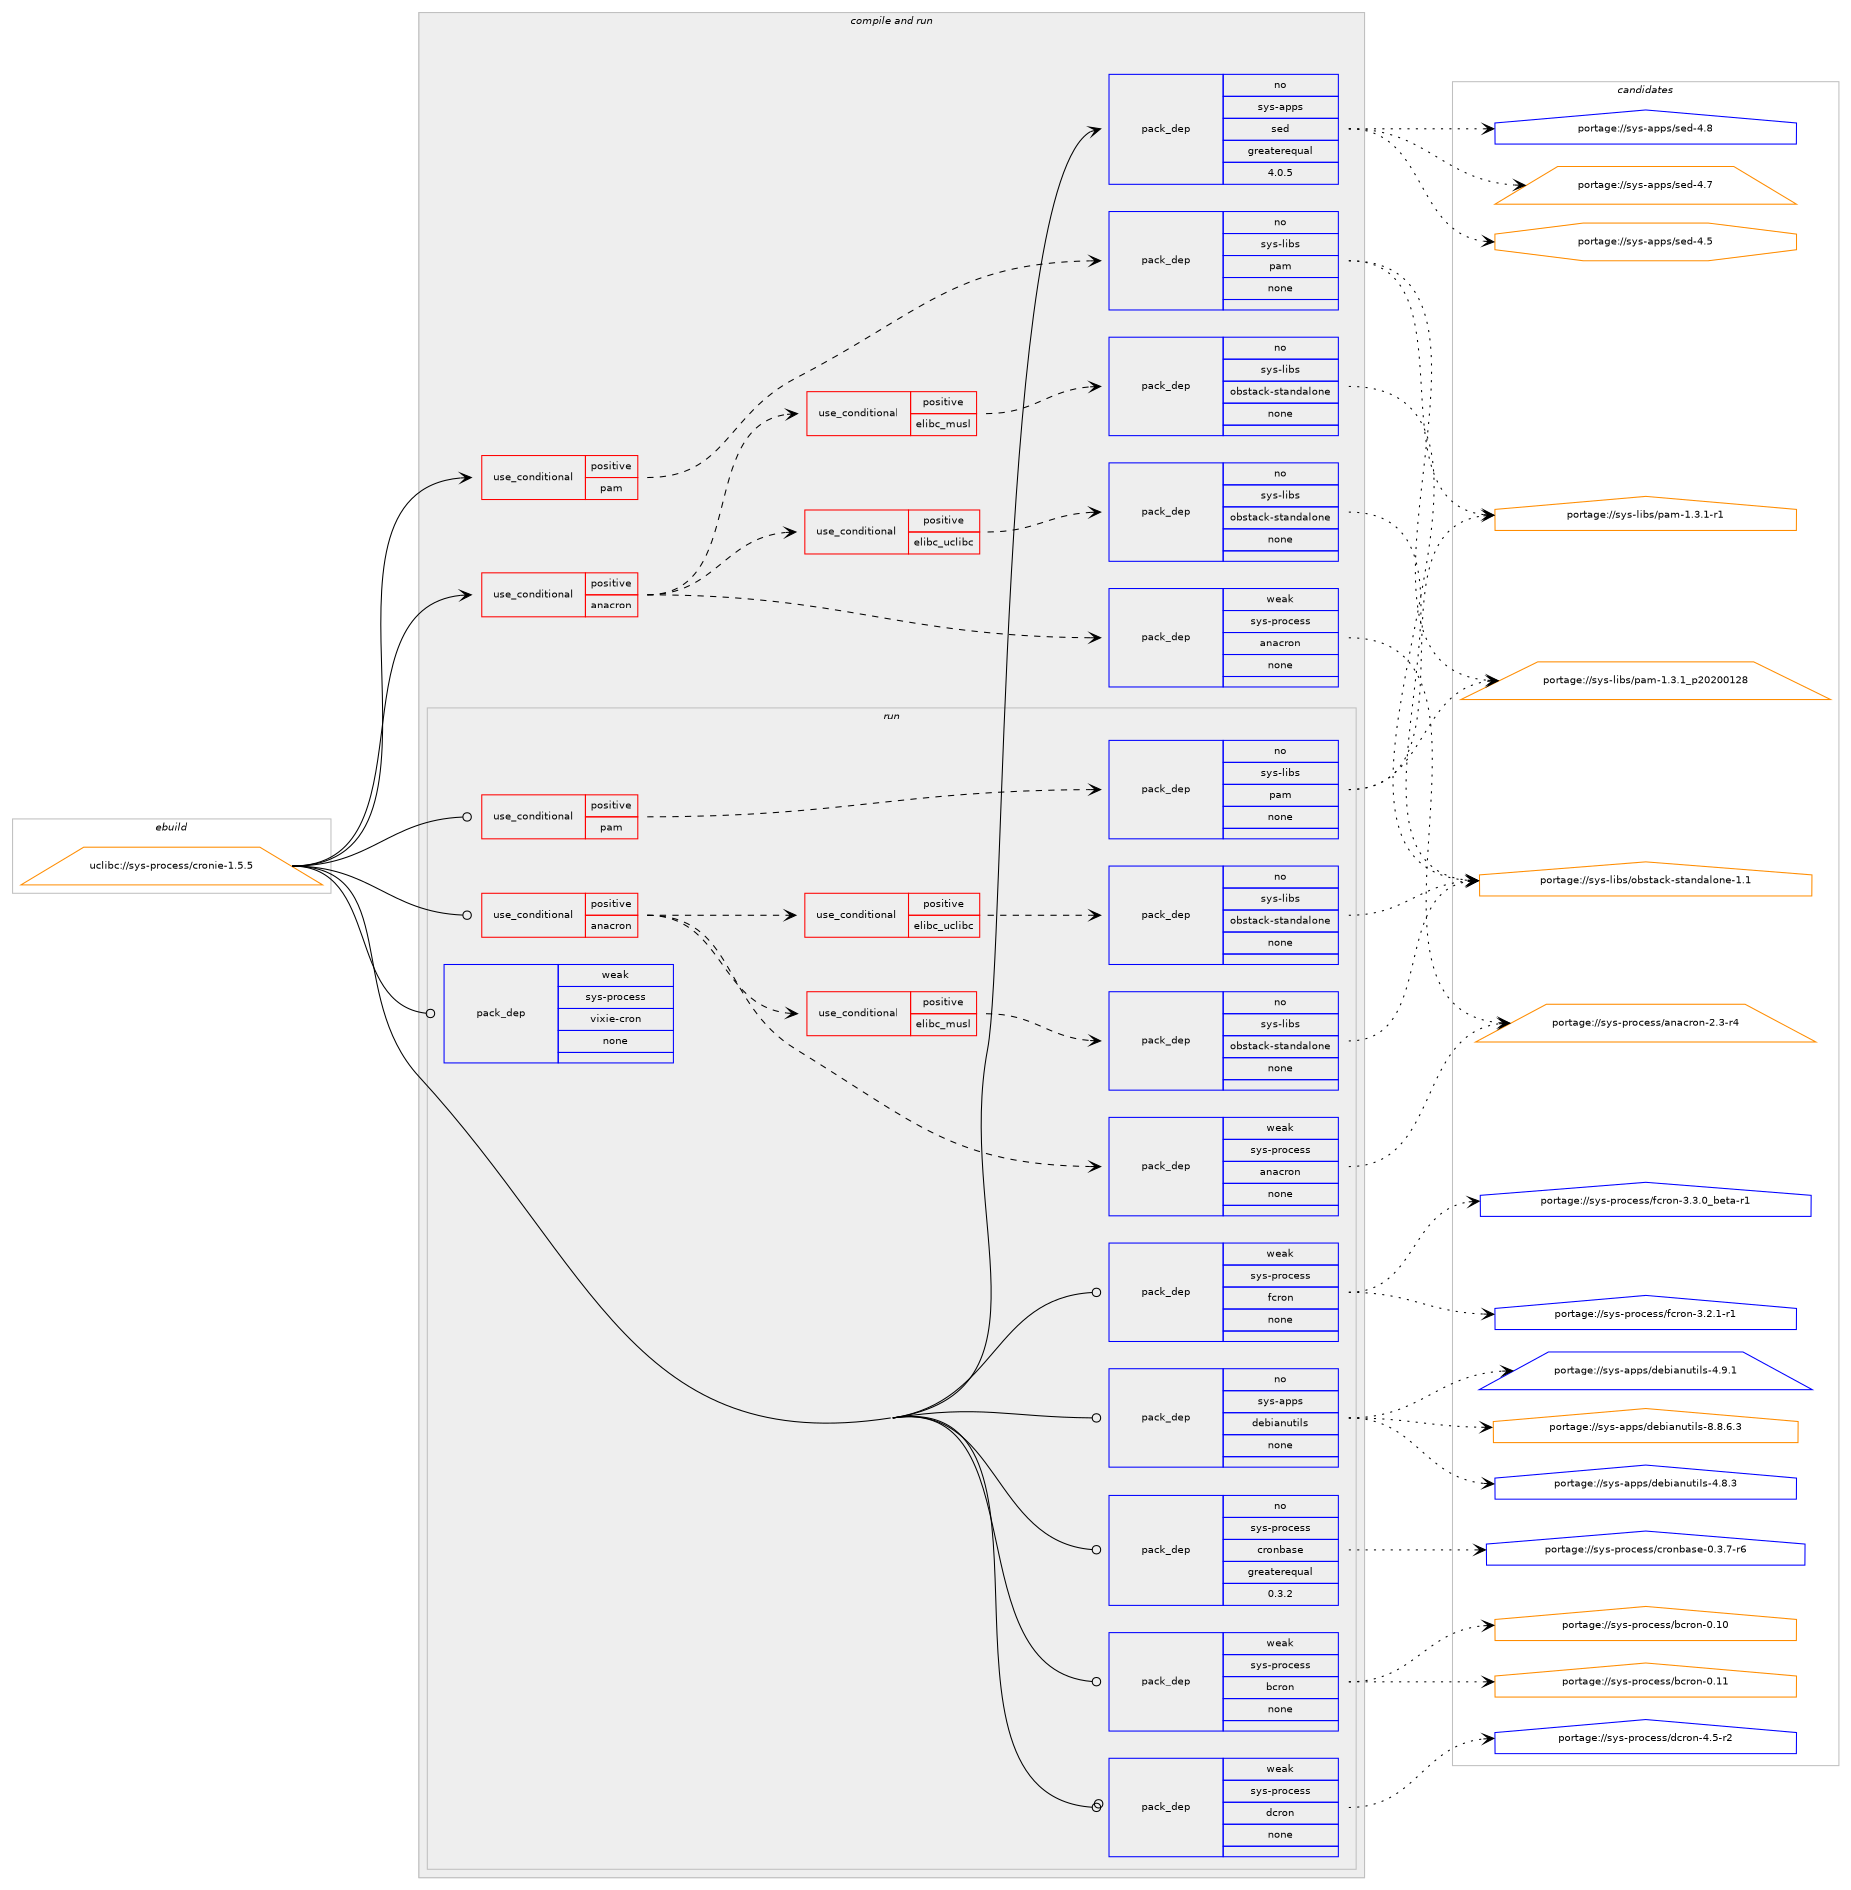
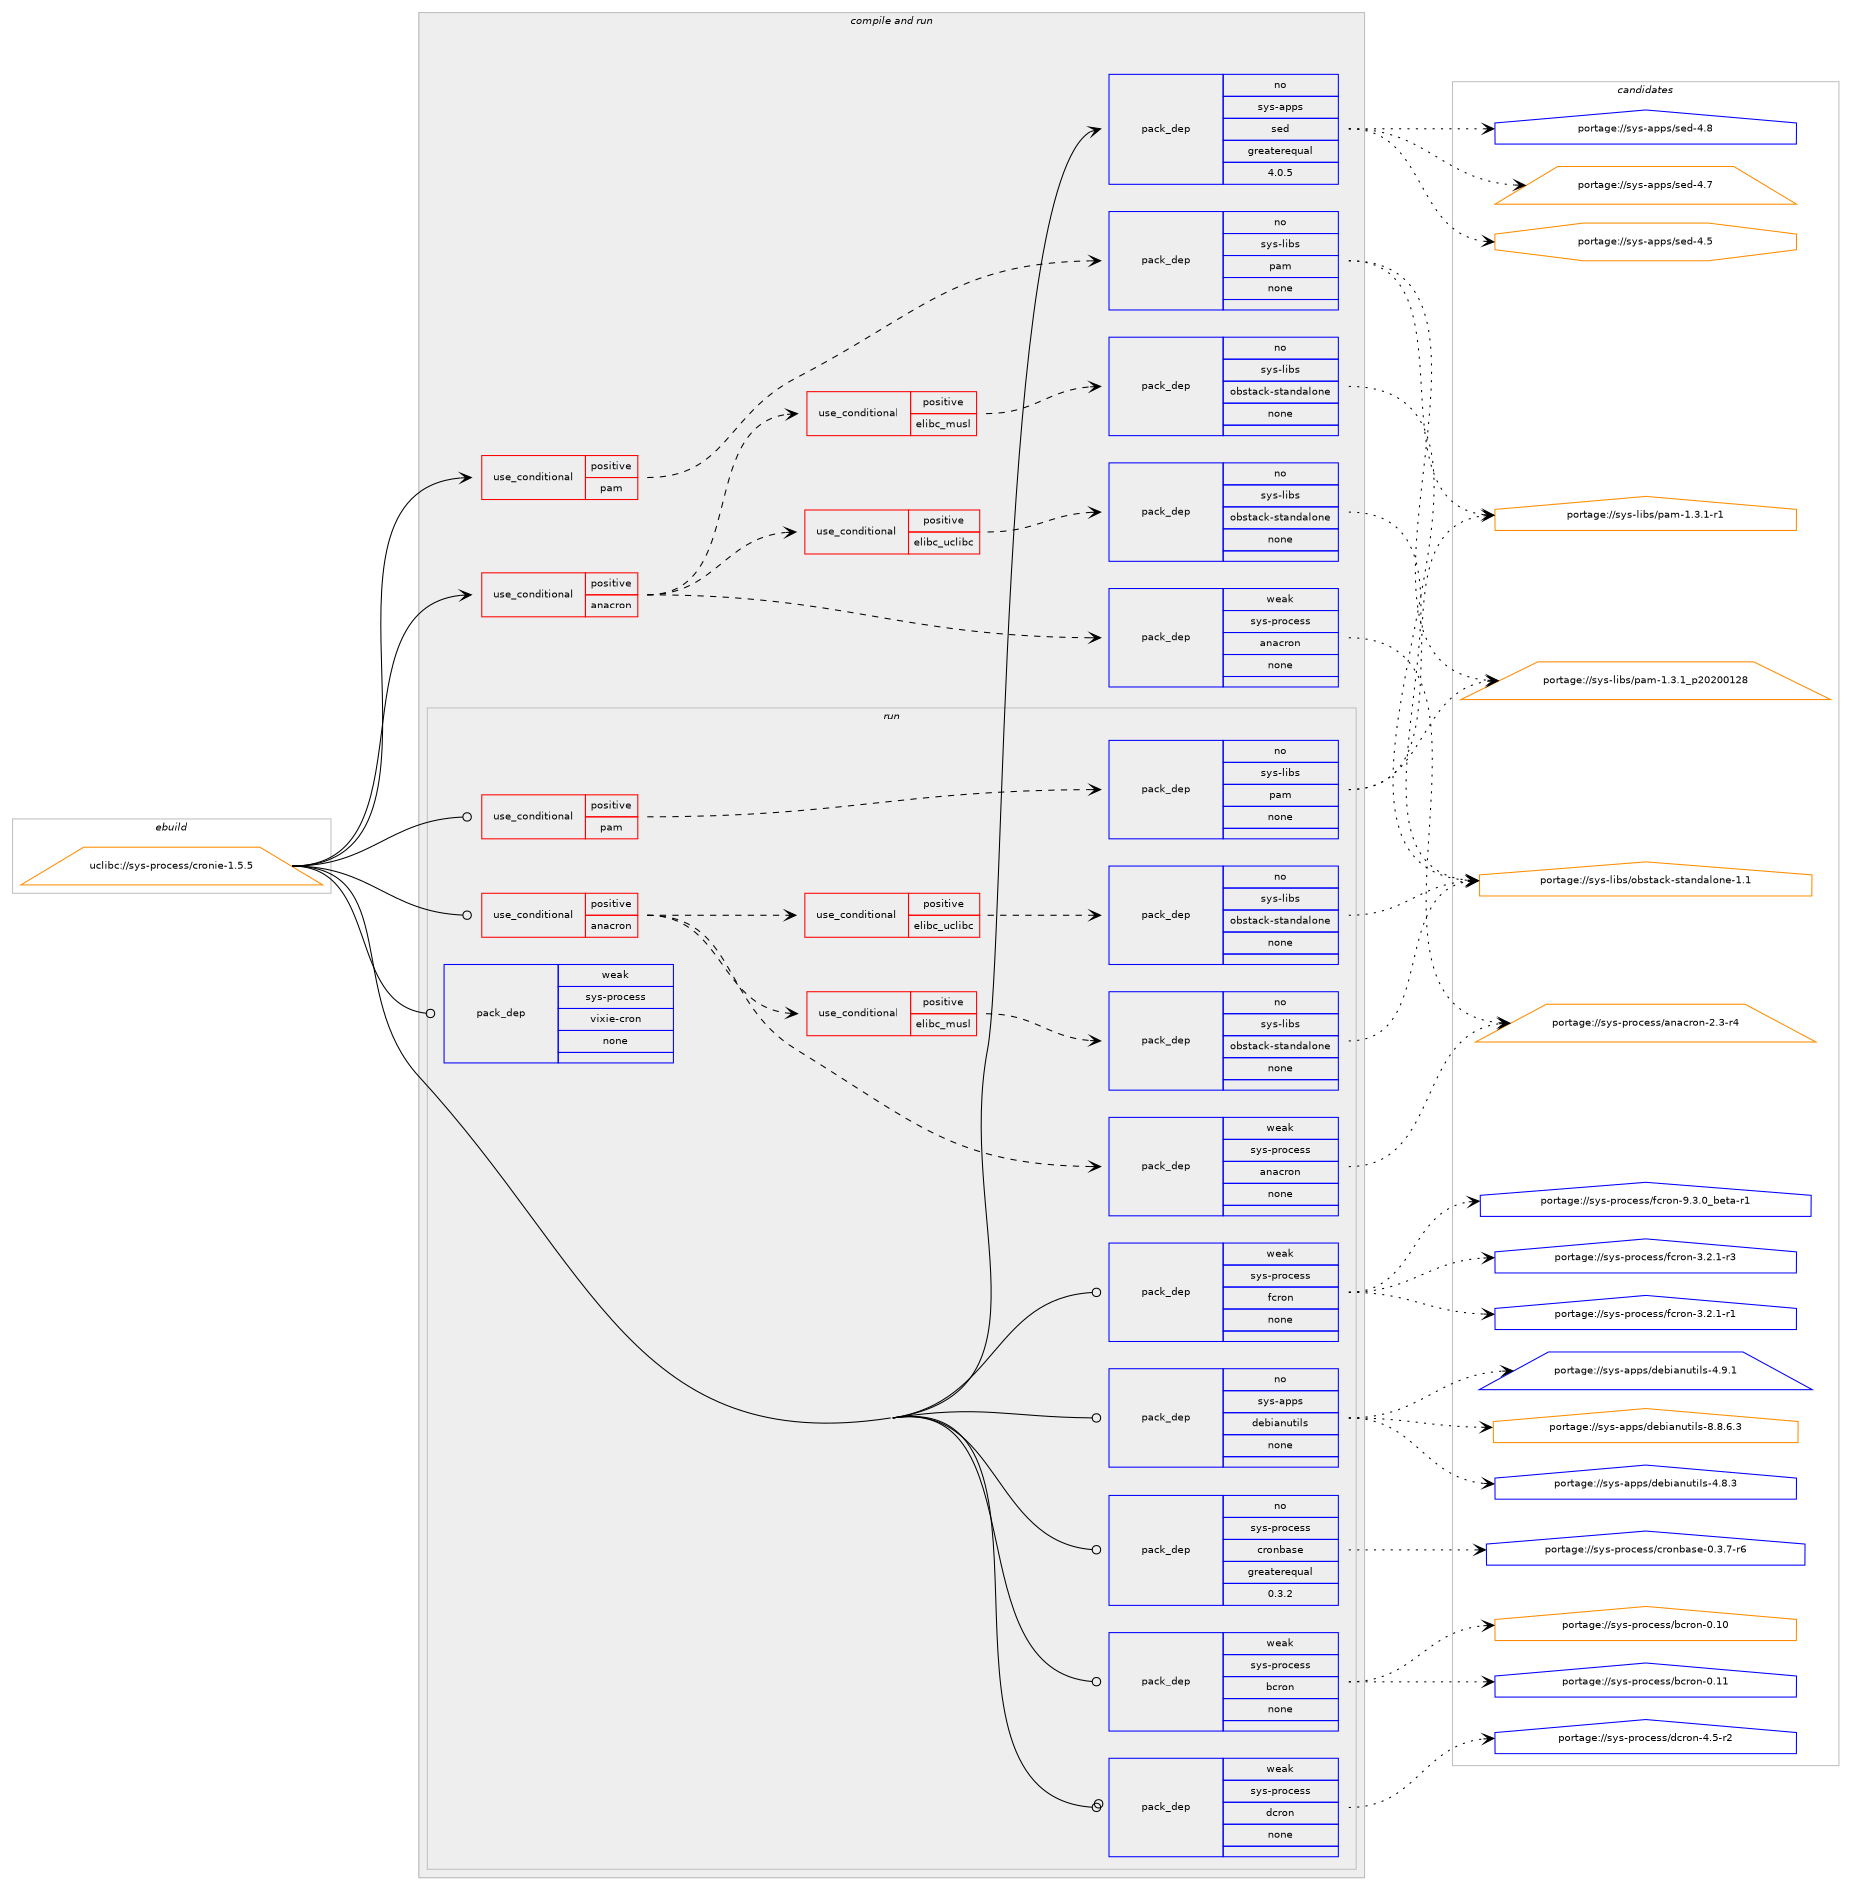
(1646, 1201) -> (1646, 1201)
none -> (1646, 1258)
(1646, 1682) -> (1646, 1682)
